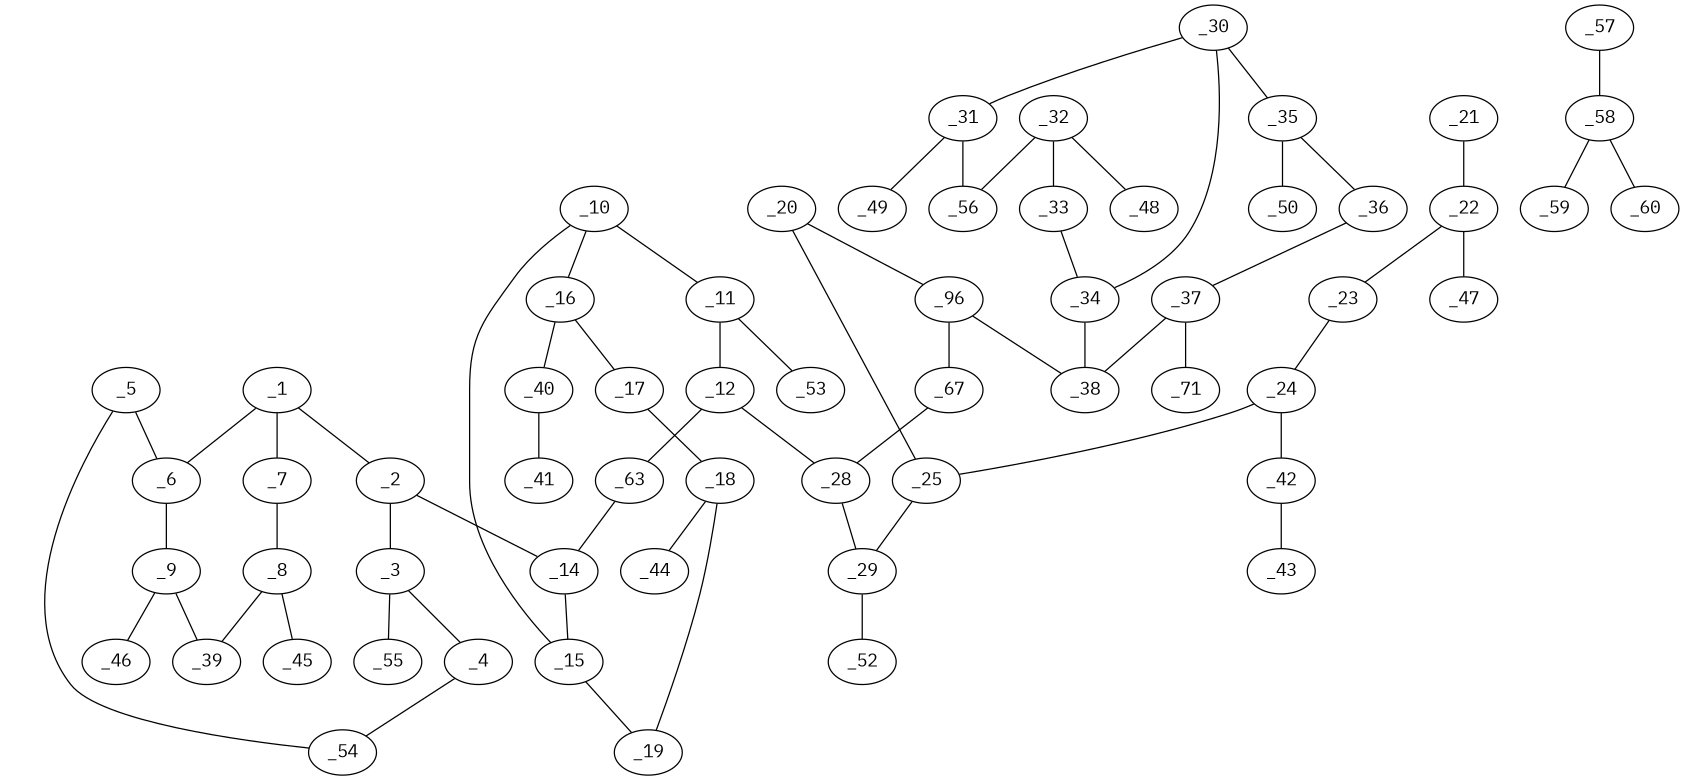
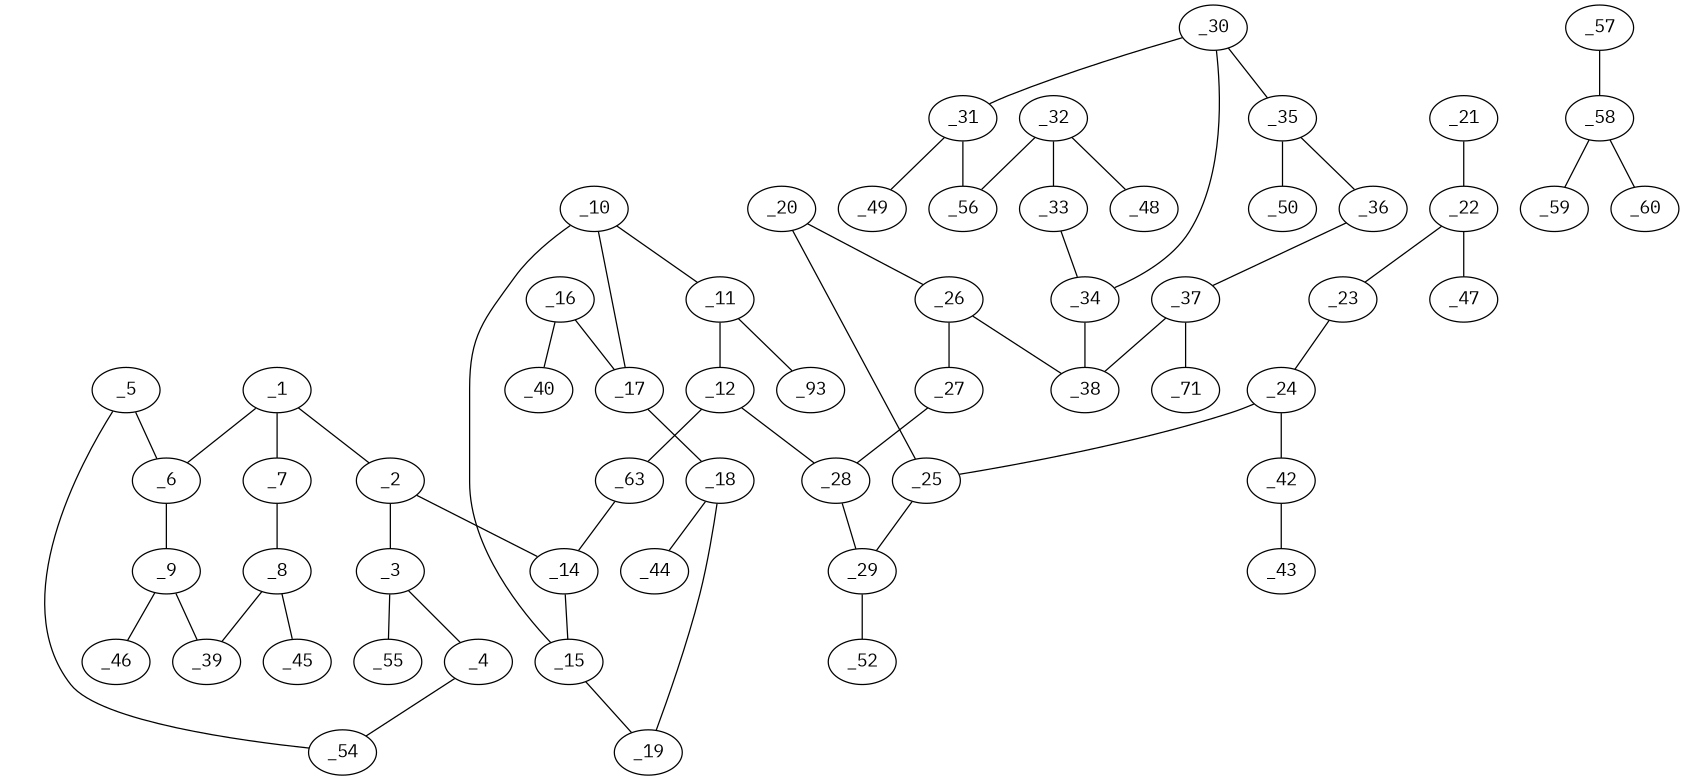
(577, 254) -> (612, 299)
(949, 299) -> (949, 299)
(811, 390) -> (811, 390)
(949, 390) -> (949, 390)
(539, 481) -> none
